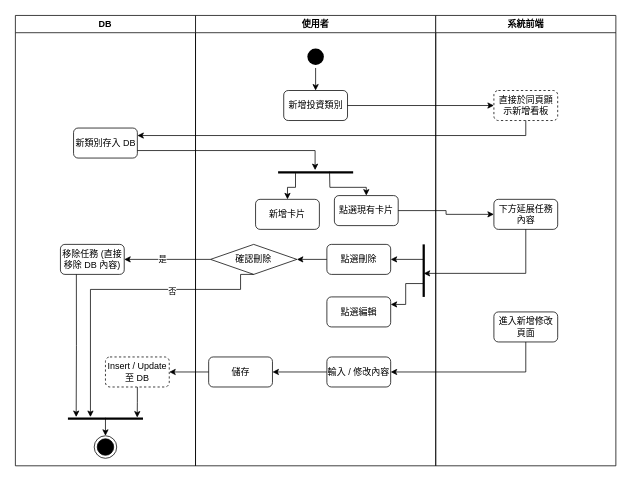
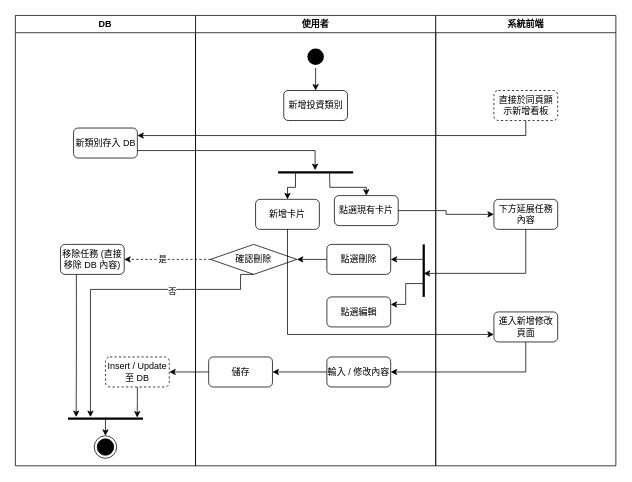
(417, 105) -> none
(169, 259) -> (169, 259)
none -> (335, 334)
